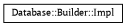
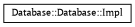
(63, 13) -> (67, 13)
